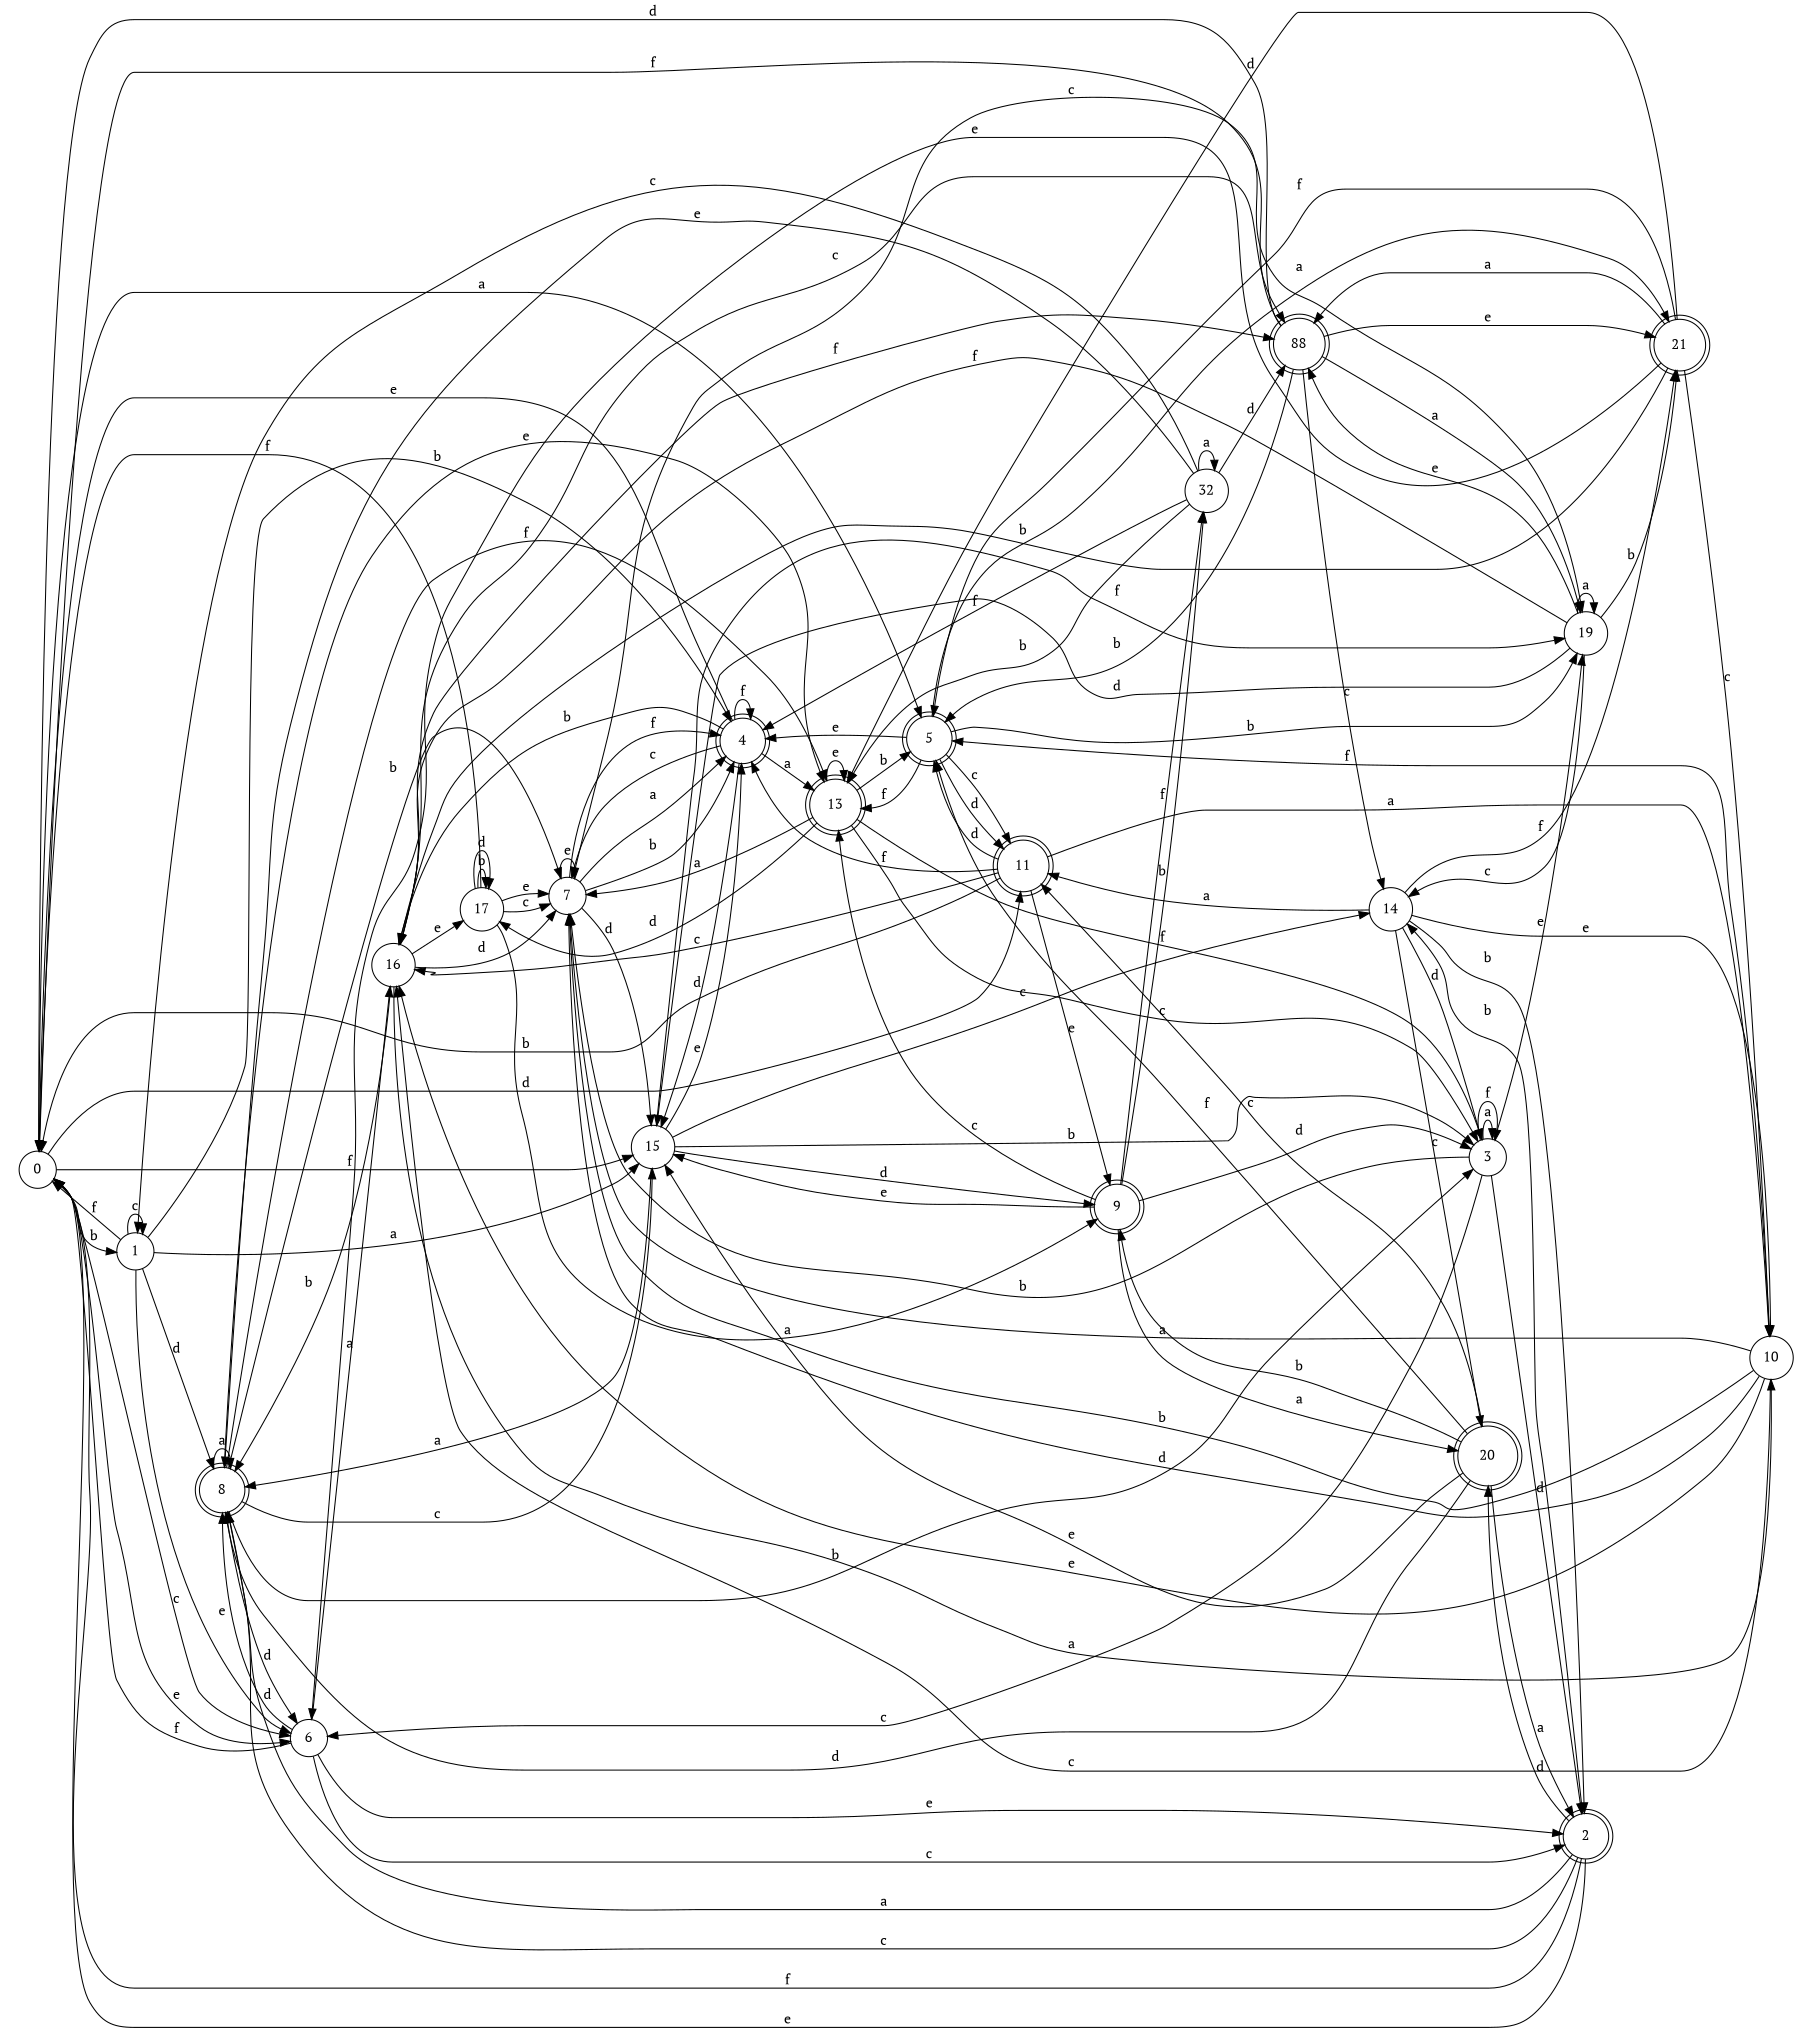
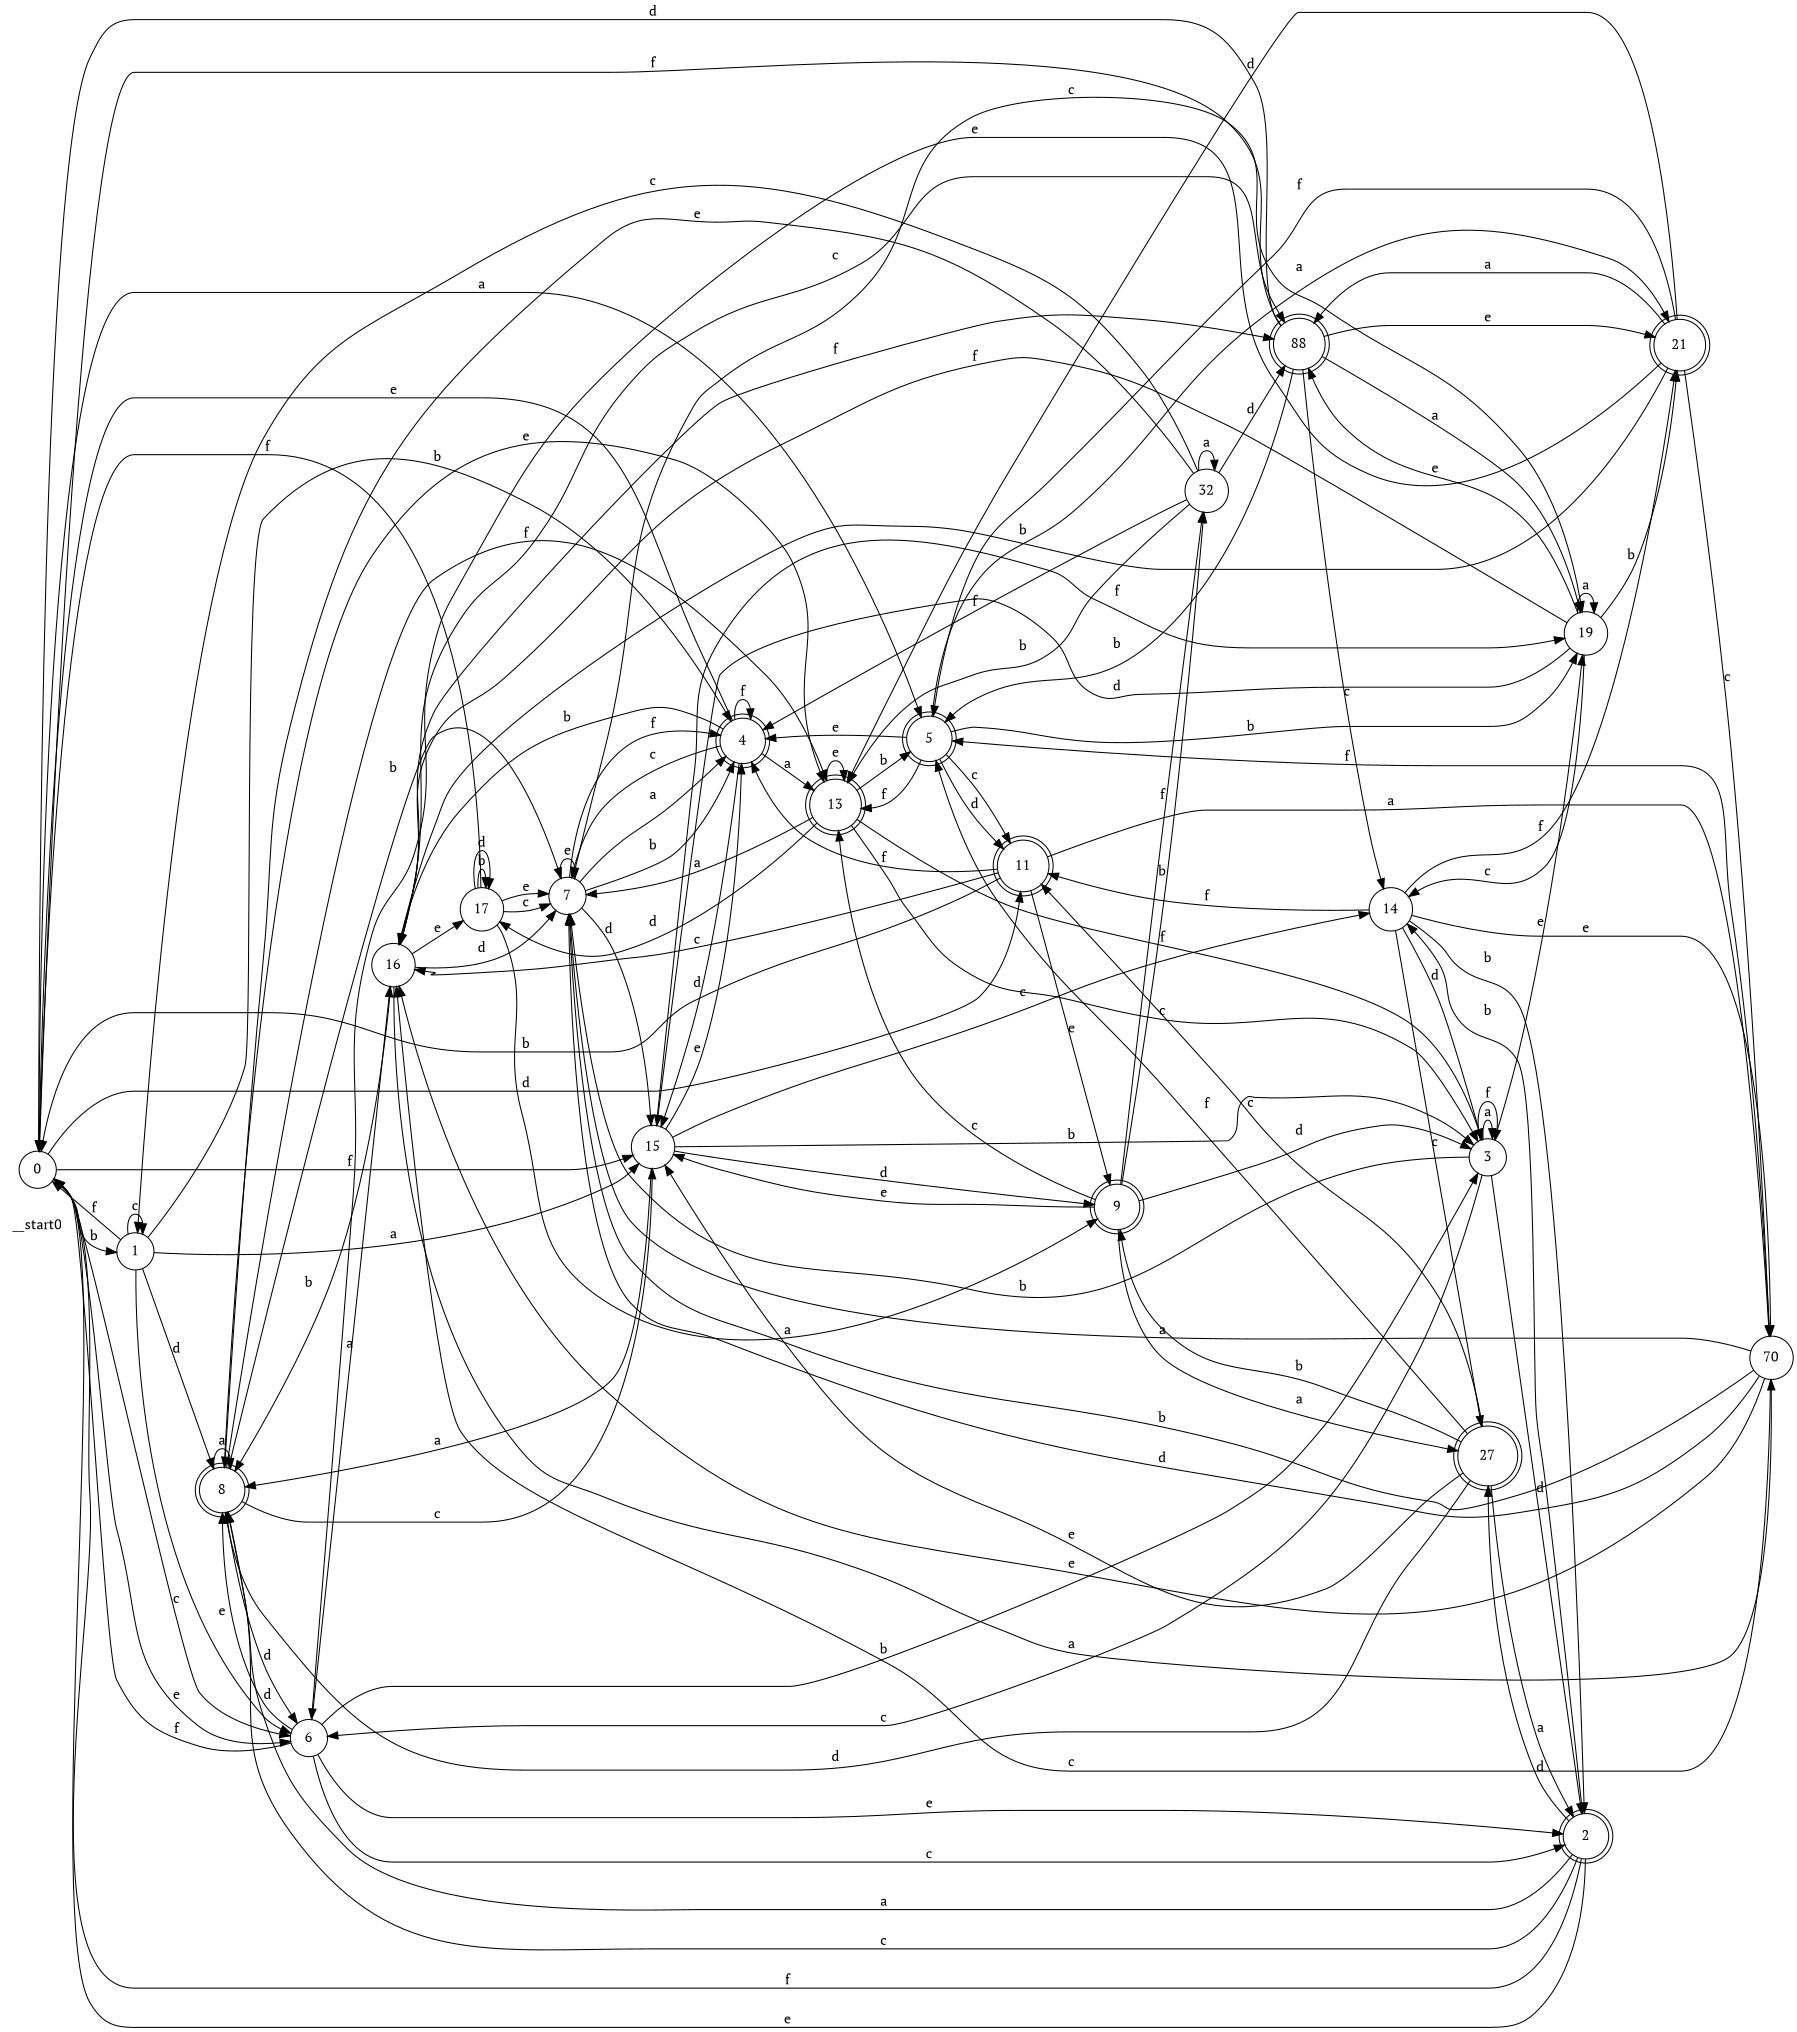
(974, 845) -> none
(1207, 896) -> (1207, 896)
none -> (38, 1226)
(1772, 1358) -> (1772, 1358)
(1488, 1456) -> (1488, 1456)
(887, 1552) -> (951, 1633)
